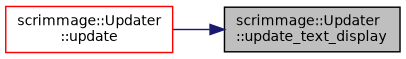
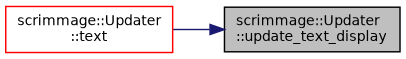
(89, 29) -> (89, 29)
